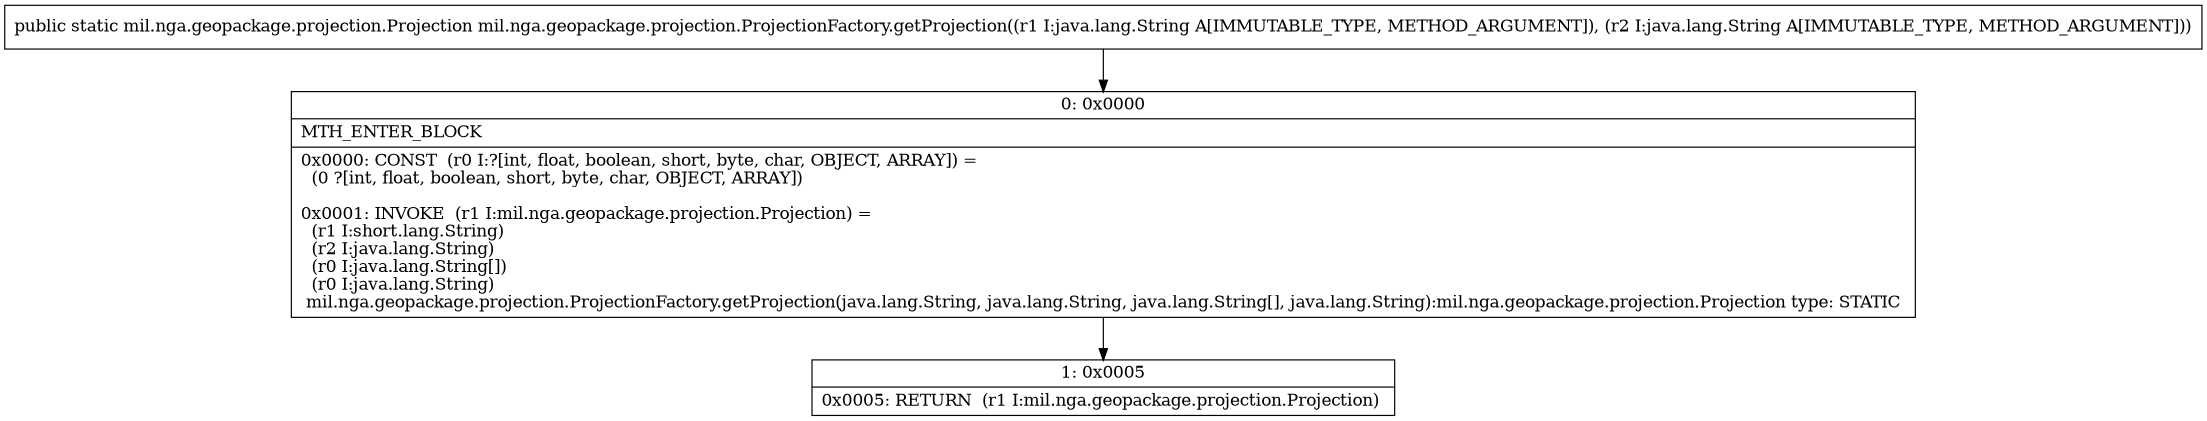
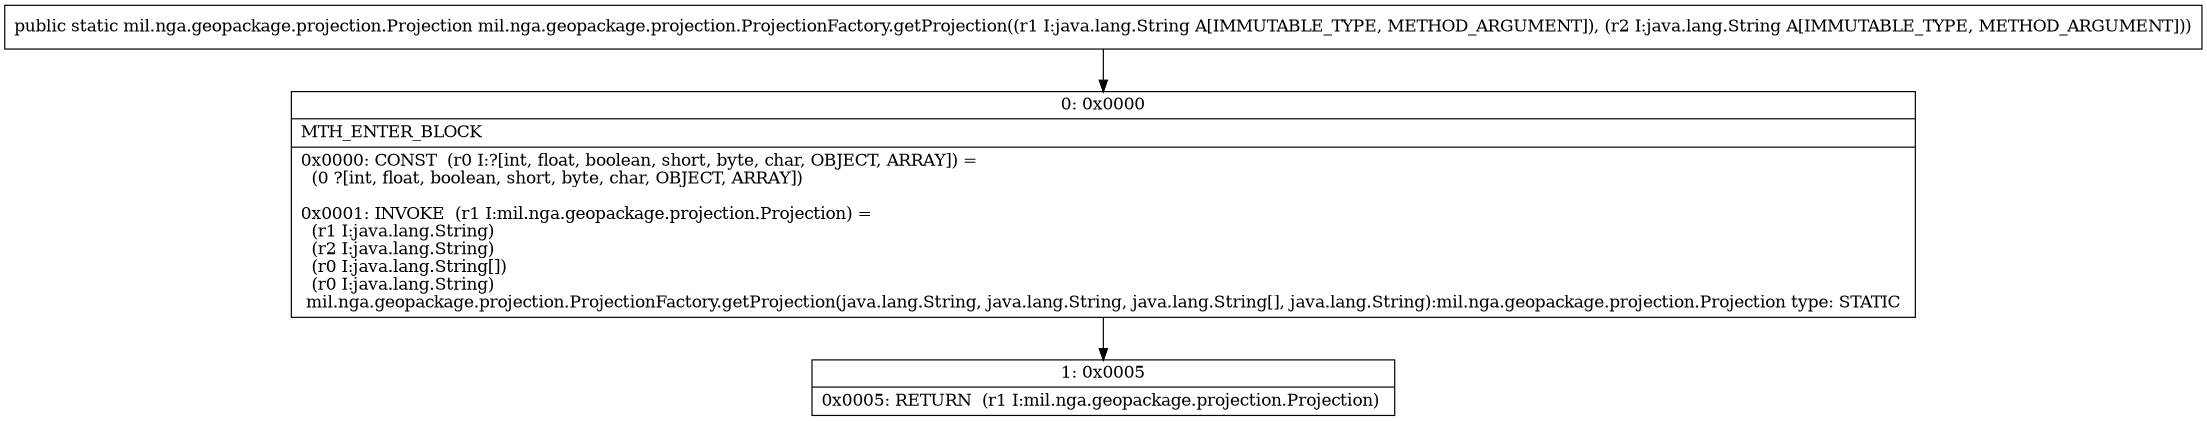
(402, 232) -> (398, 232)
